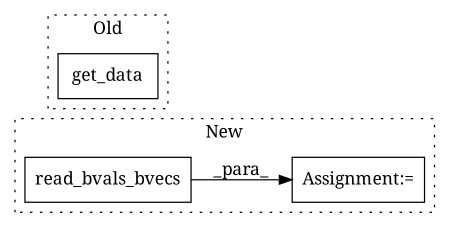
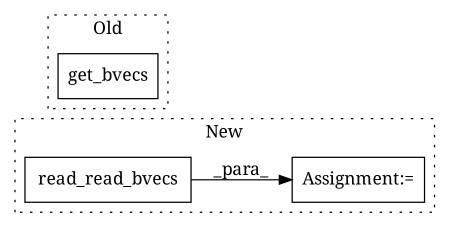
(108, 76) -> (108, 76)
(108, 180) -> (108, 180)
